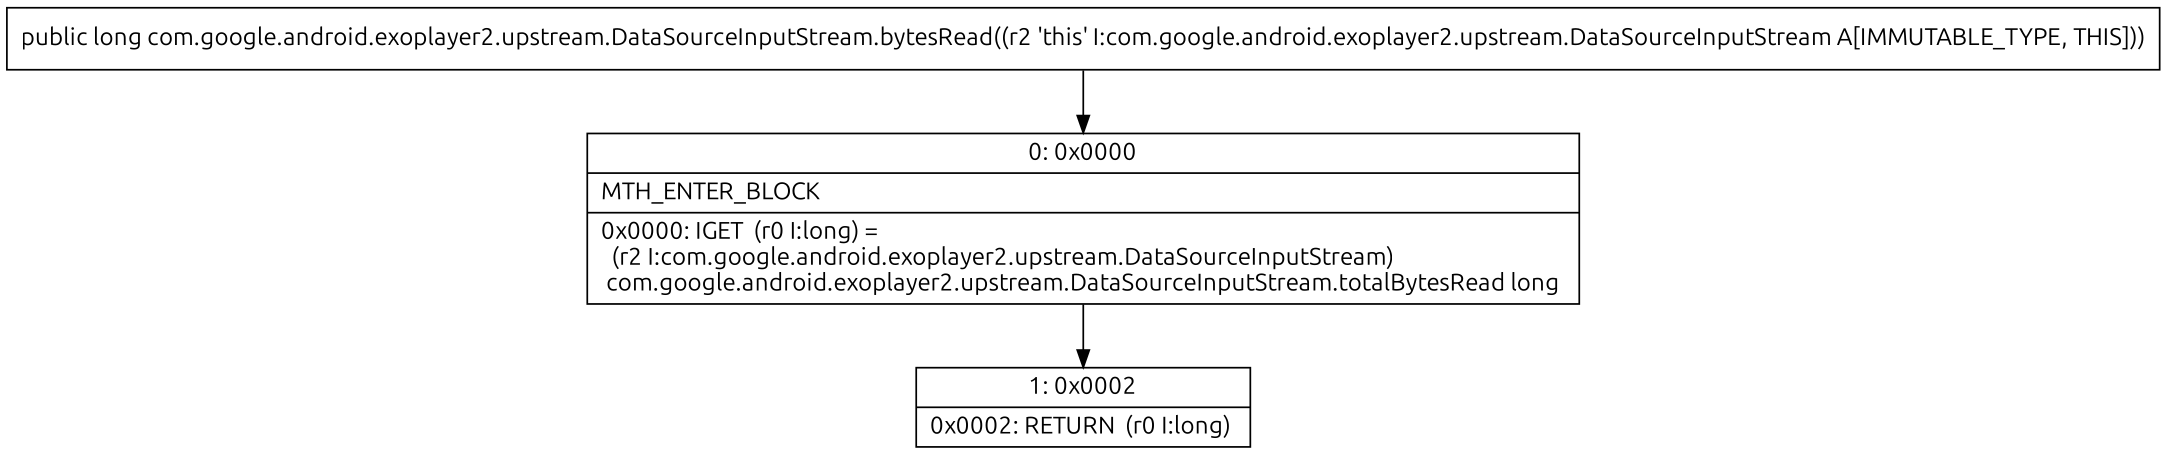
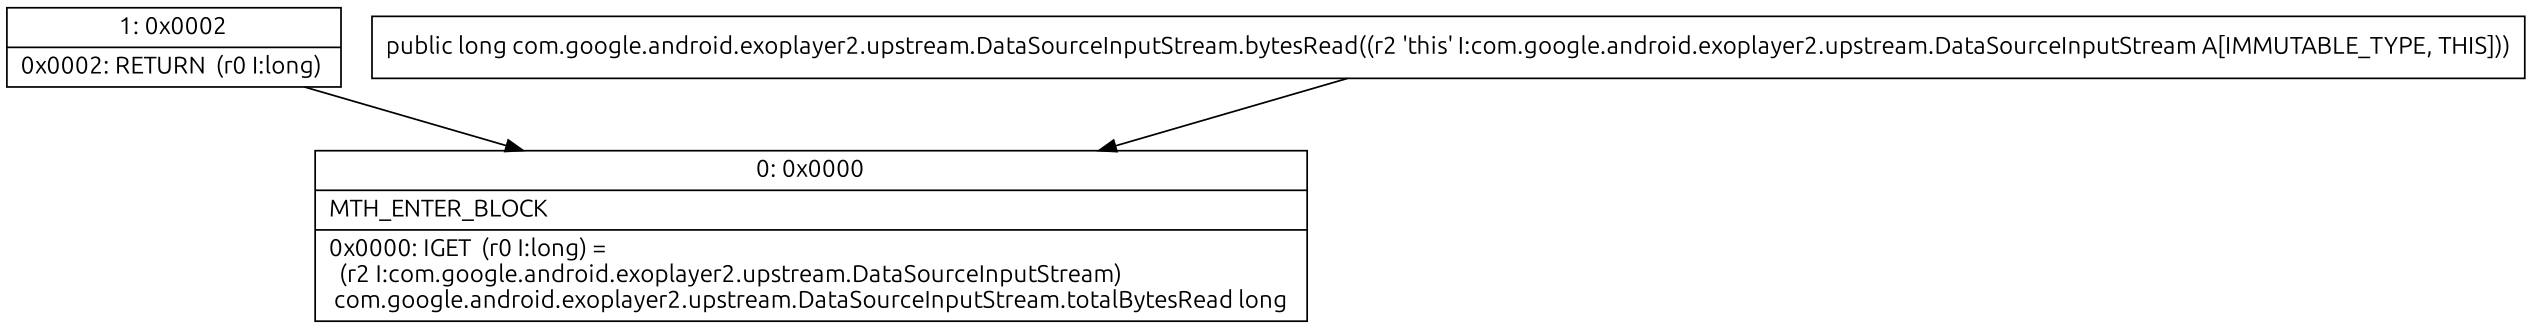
(1083, 327) -> (405, 116)
